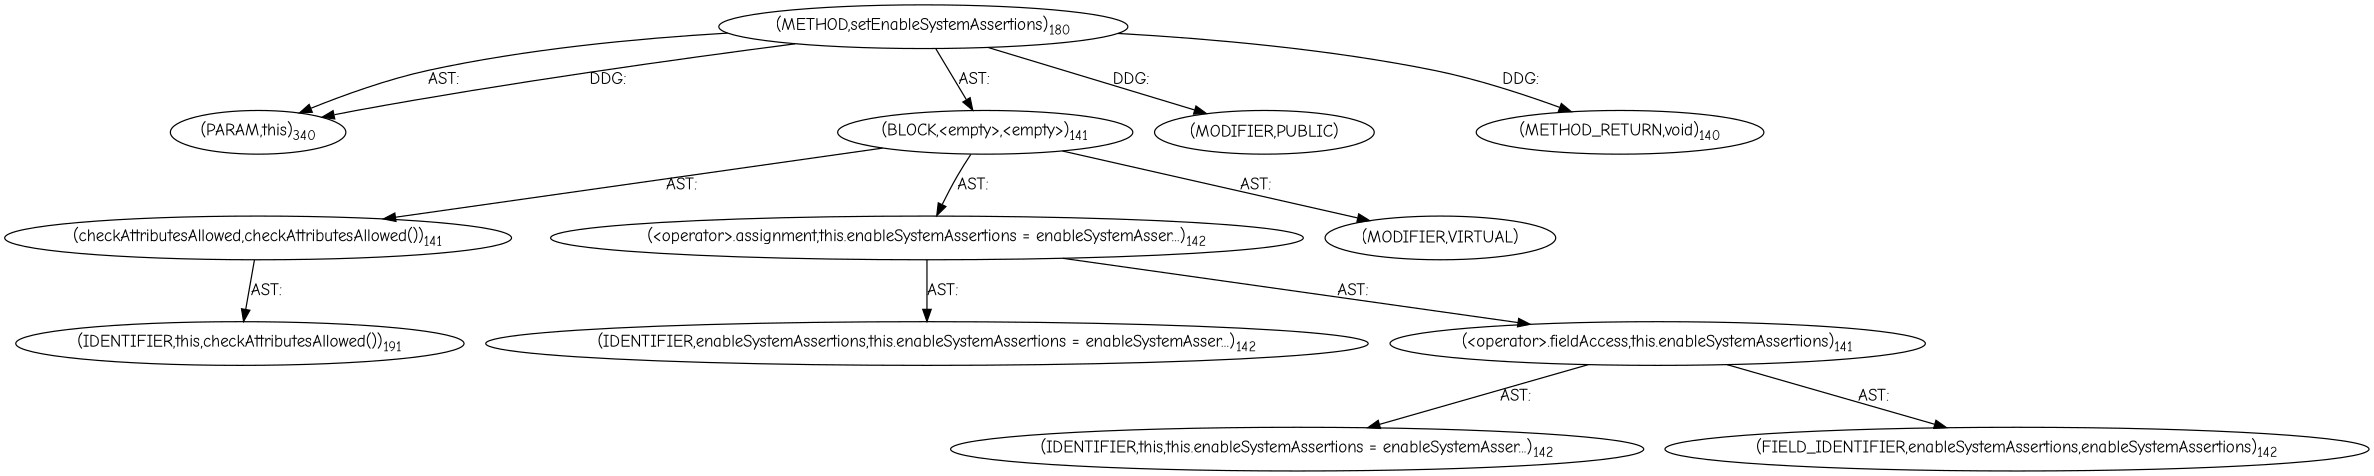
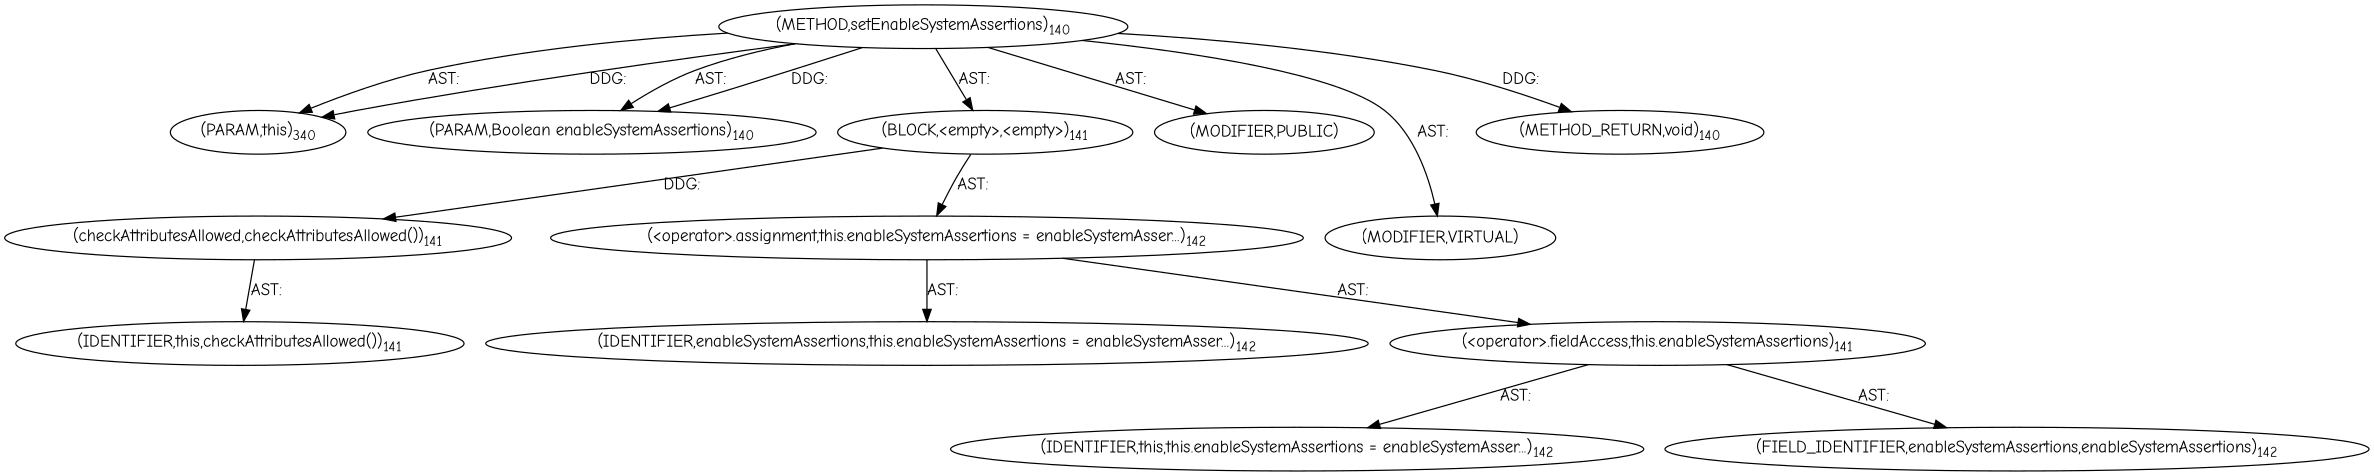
(1060, 25) -> (1060, 25)
(1134, 80) -> (1134, 80)
none -> (592, 132)
(1210, 184) -> (1290, 73)
(685, 185) -> (685, 185)
(393, 342) -> (393, 342)
